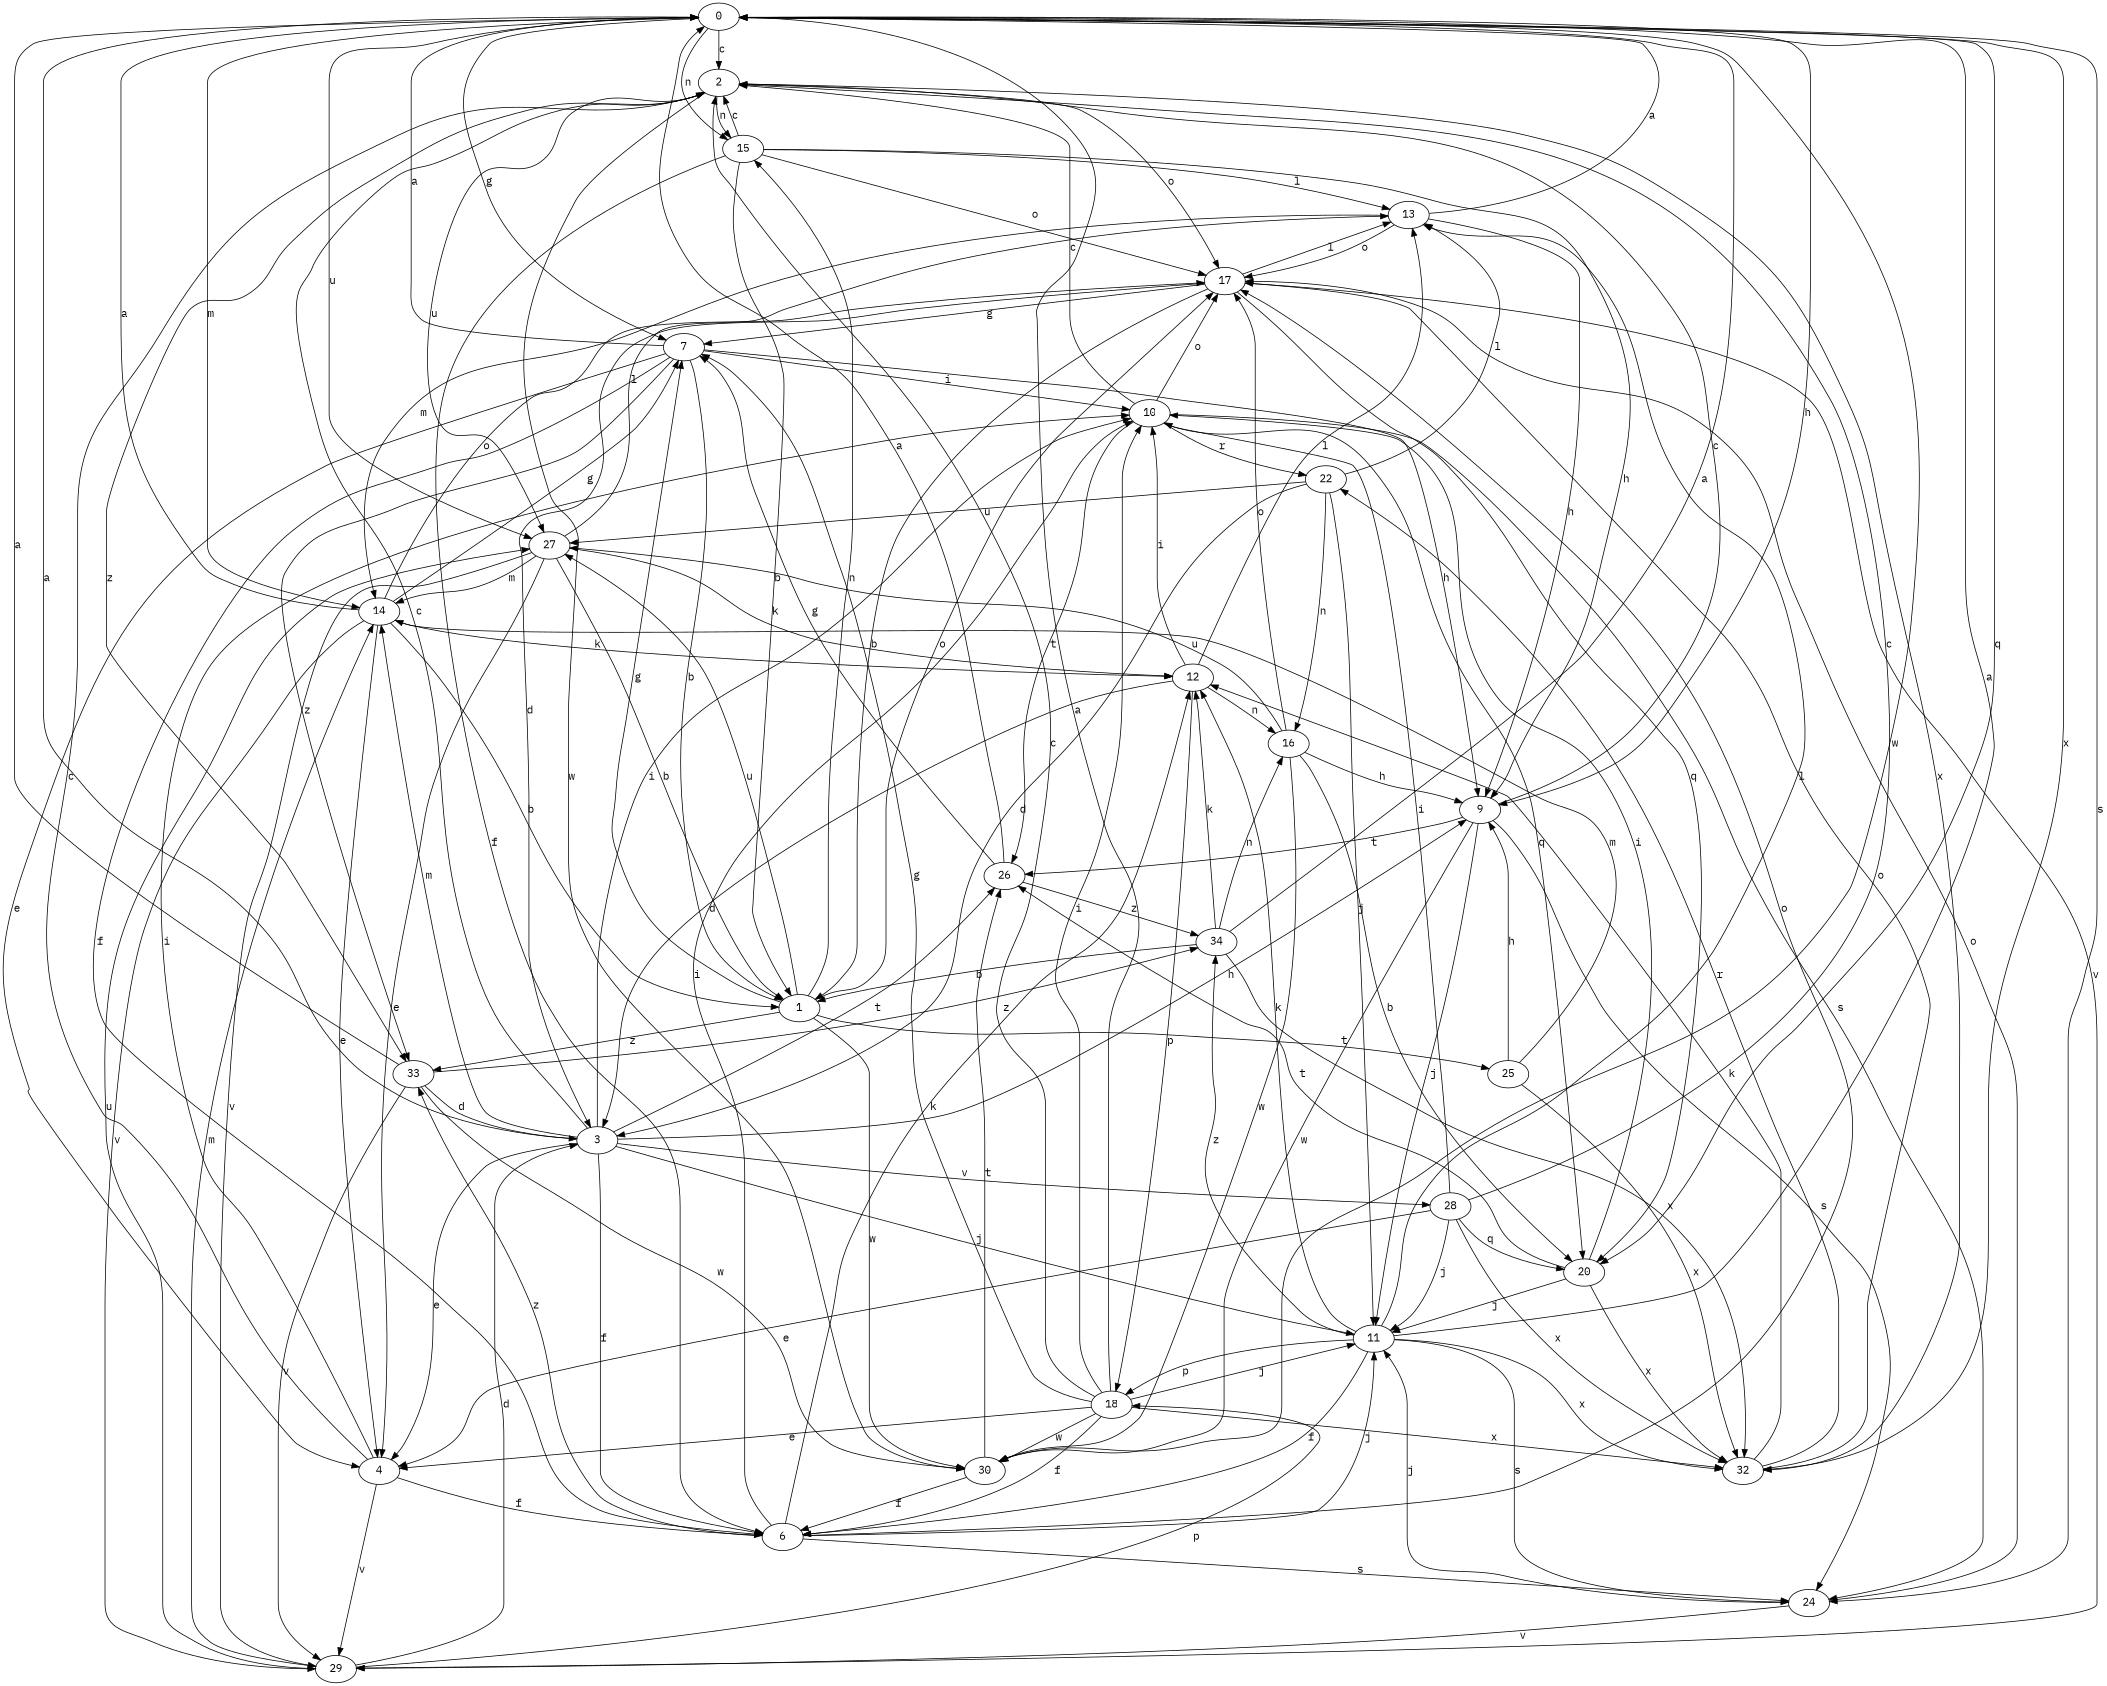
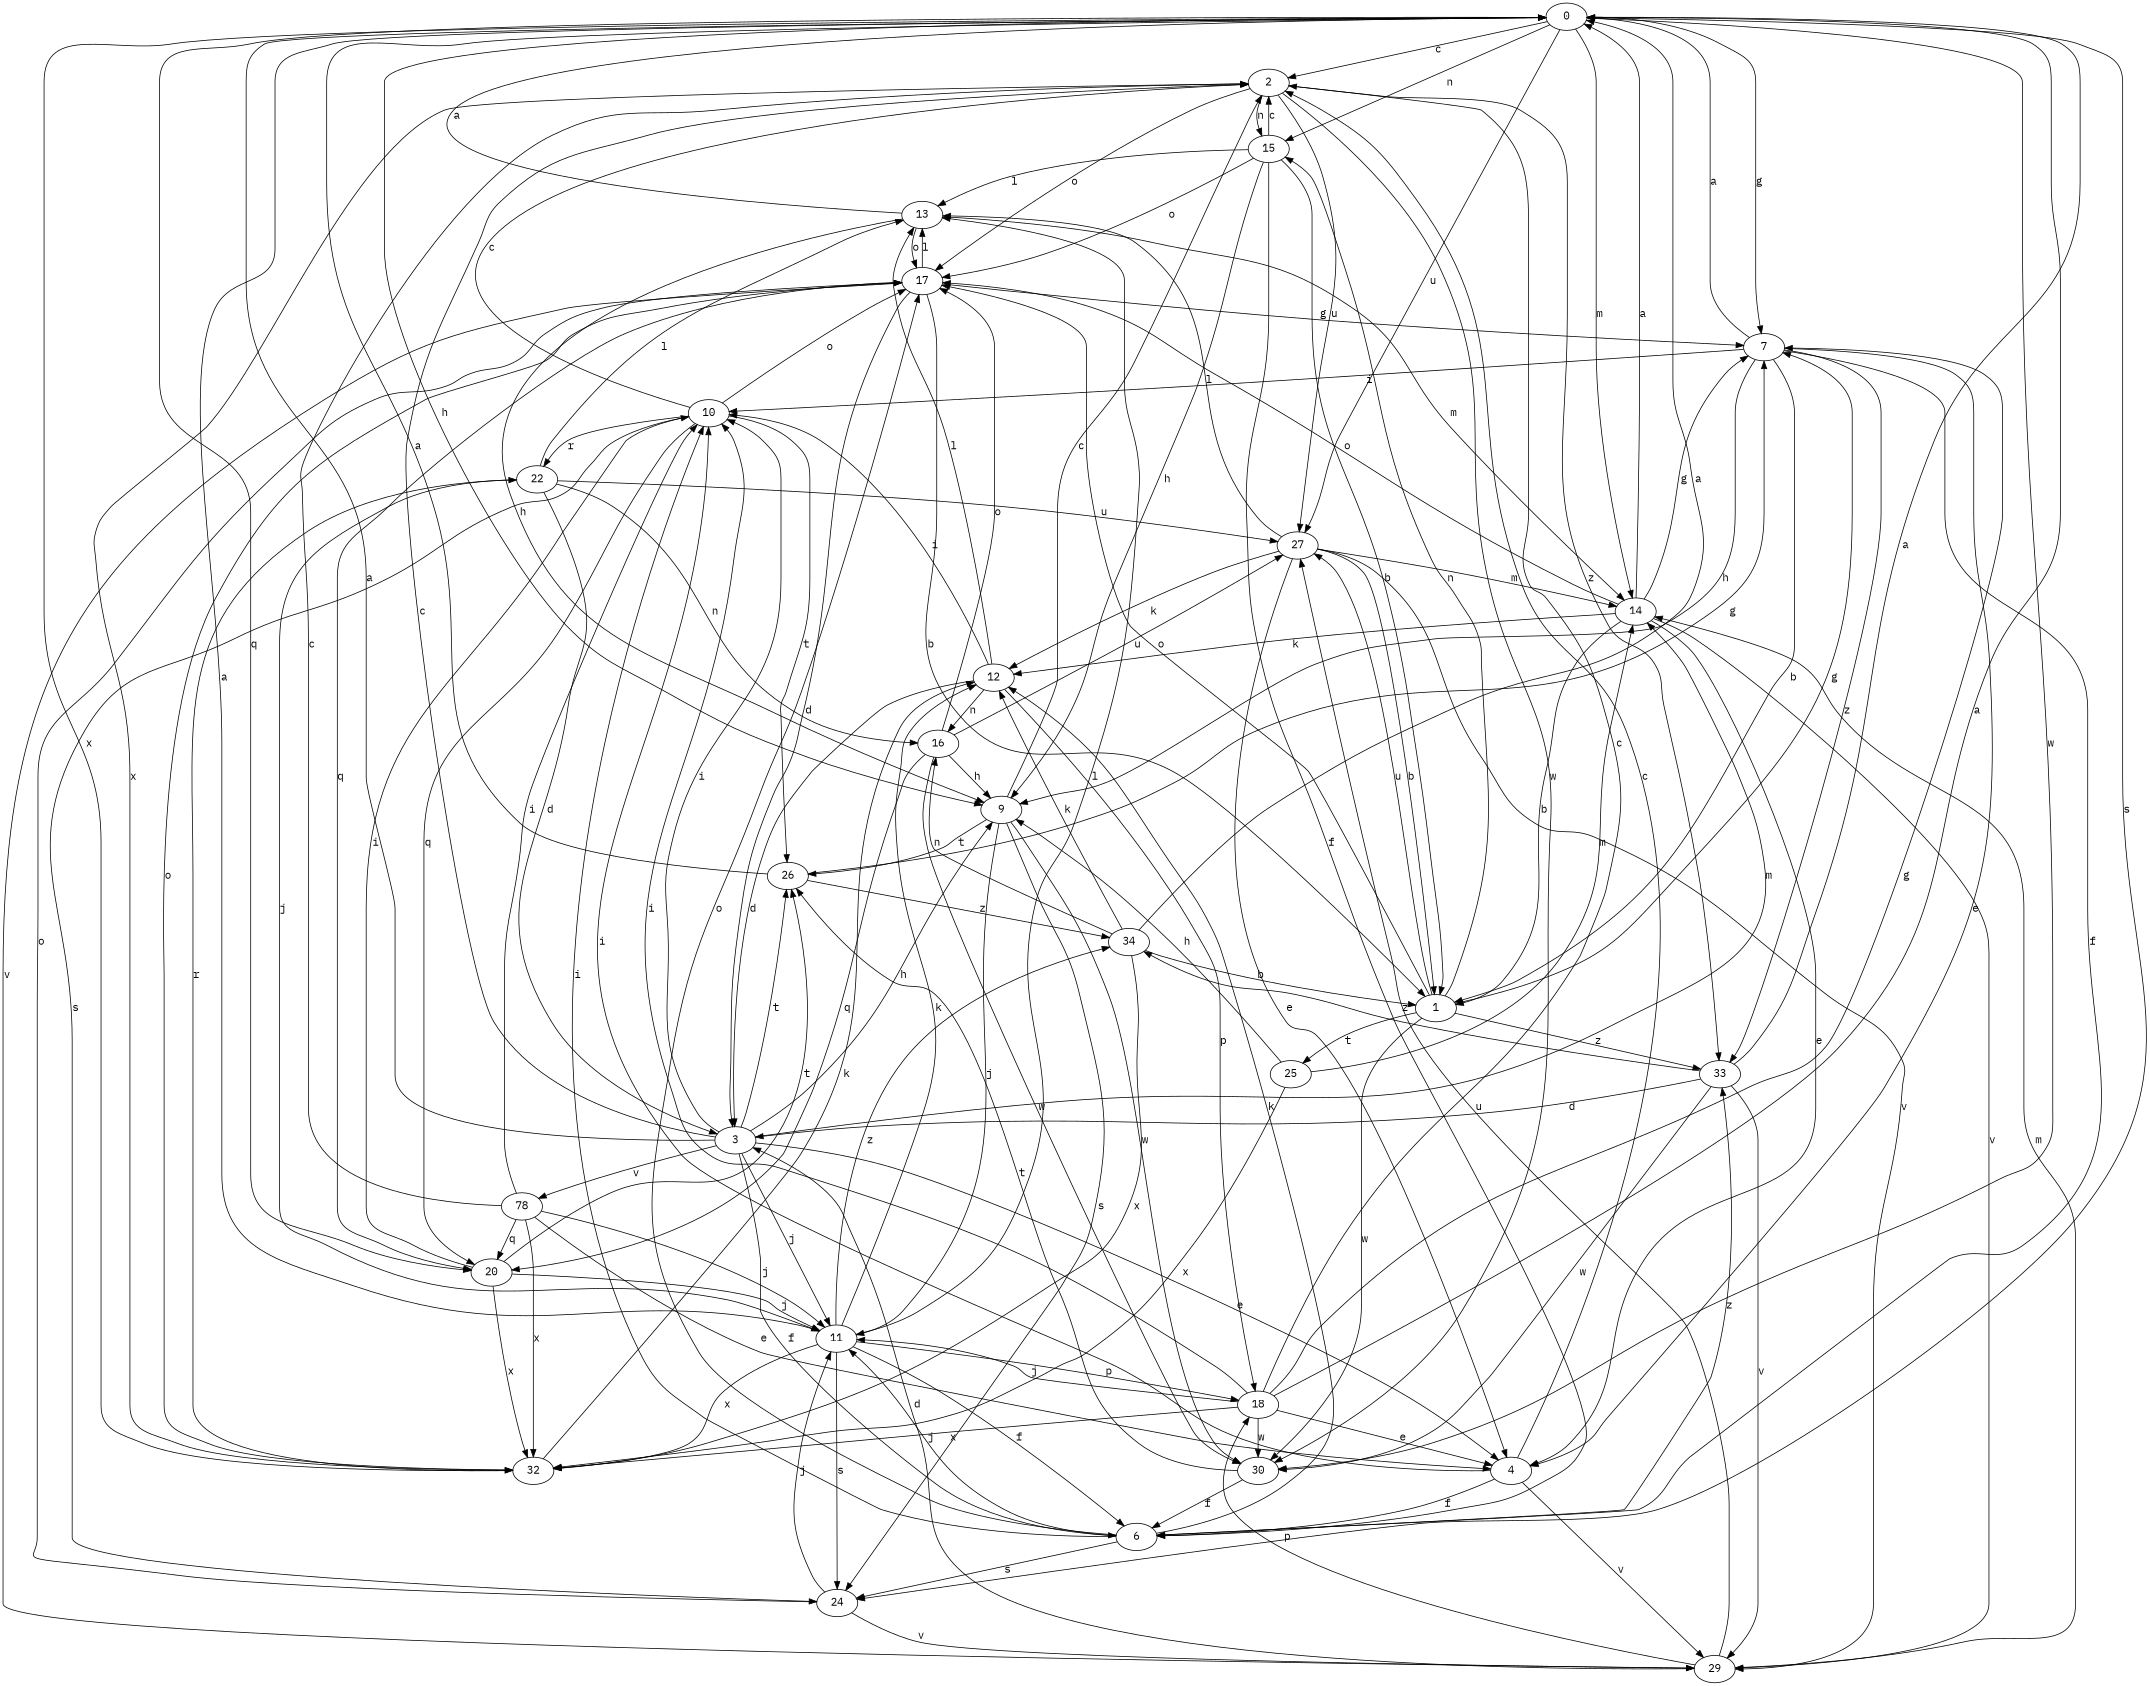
(1390, 1008) -> (847, 1008)
(1450, 1206) -> (522, 1206)
(968, 1502) -> none
